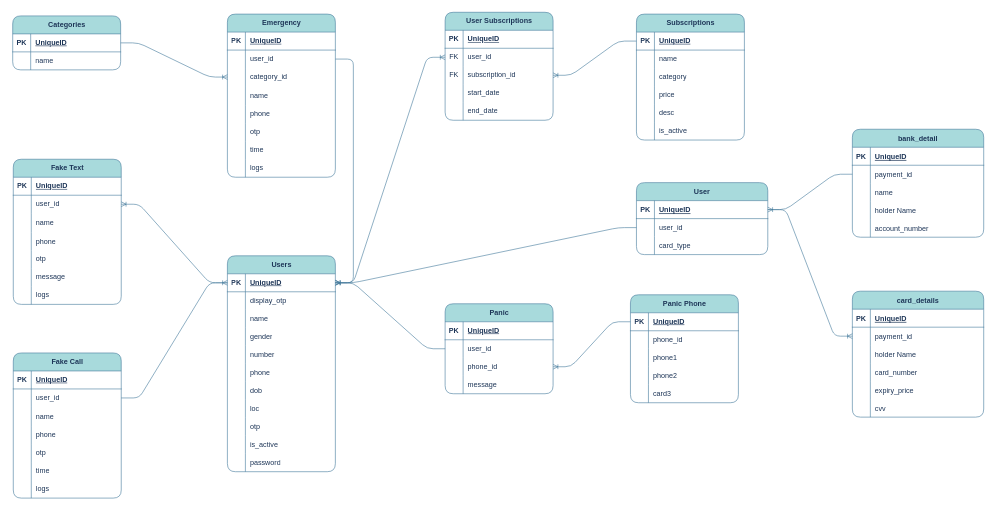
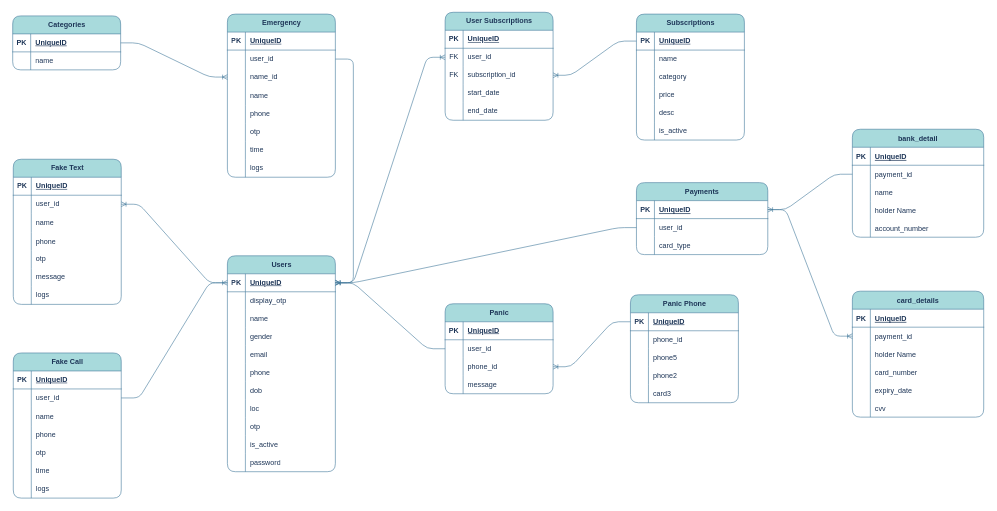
(271, 77) -> (263, 77)
(702, 192) -> (702, 192)
(262, 355) -> (258, 355)
(665, 358) -> (665, 358)
(897, 391) -> (896, 391)
